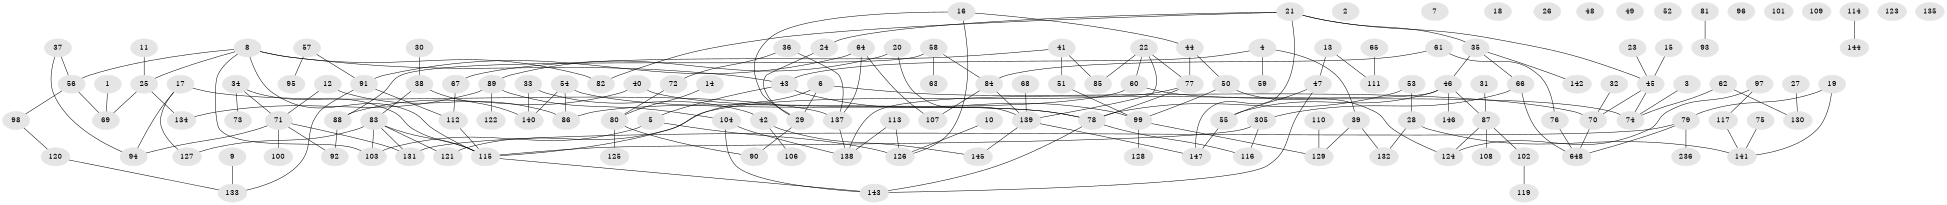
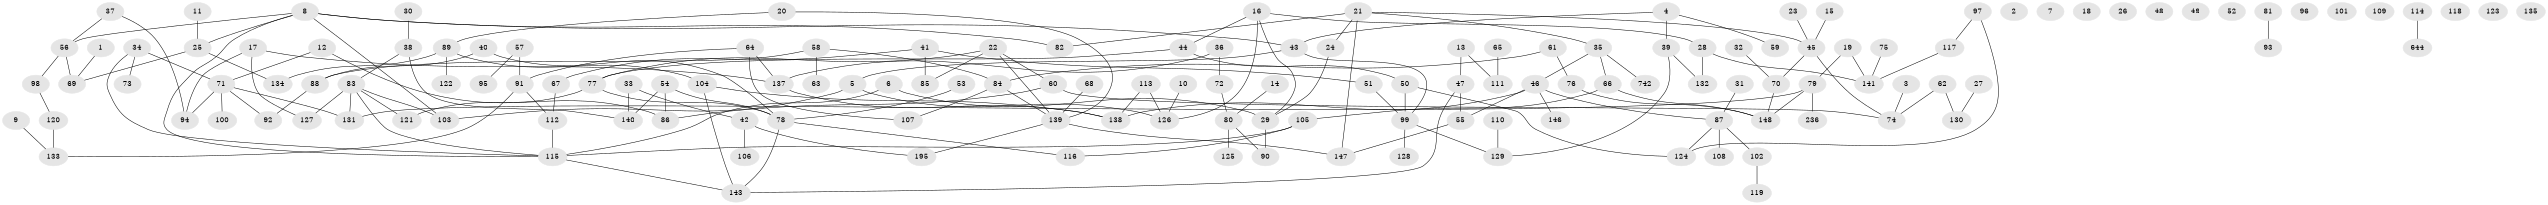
none -> (2455, 12)
(1854, 48) -> (2417, 48)
(1577, 84) -> (1645, 84)
(1228, 94) -> none
(1412, 102) -> (1514, 25)
(1261, 120) -> (1303, 120)
(978, 157) -> (922, 157)
(1577, 157) -> (1766, 120)
